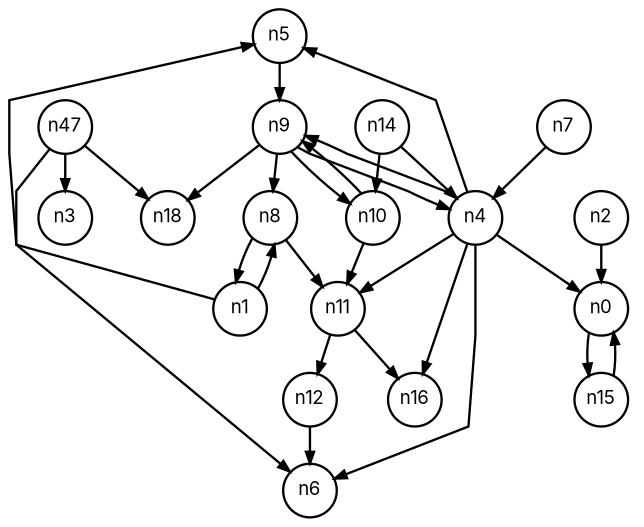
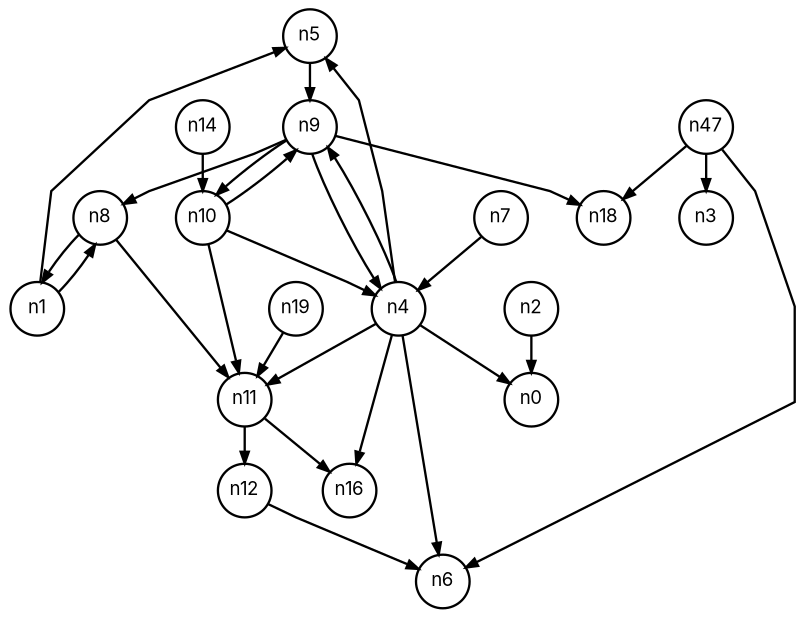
(423, 167) -> (296, 260)
none -> (296, 309)
(601, 400) -> none
